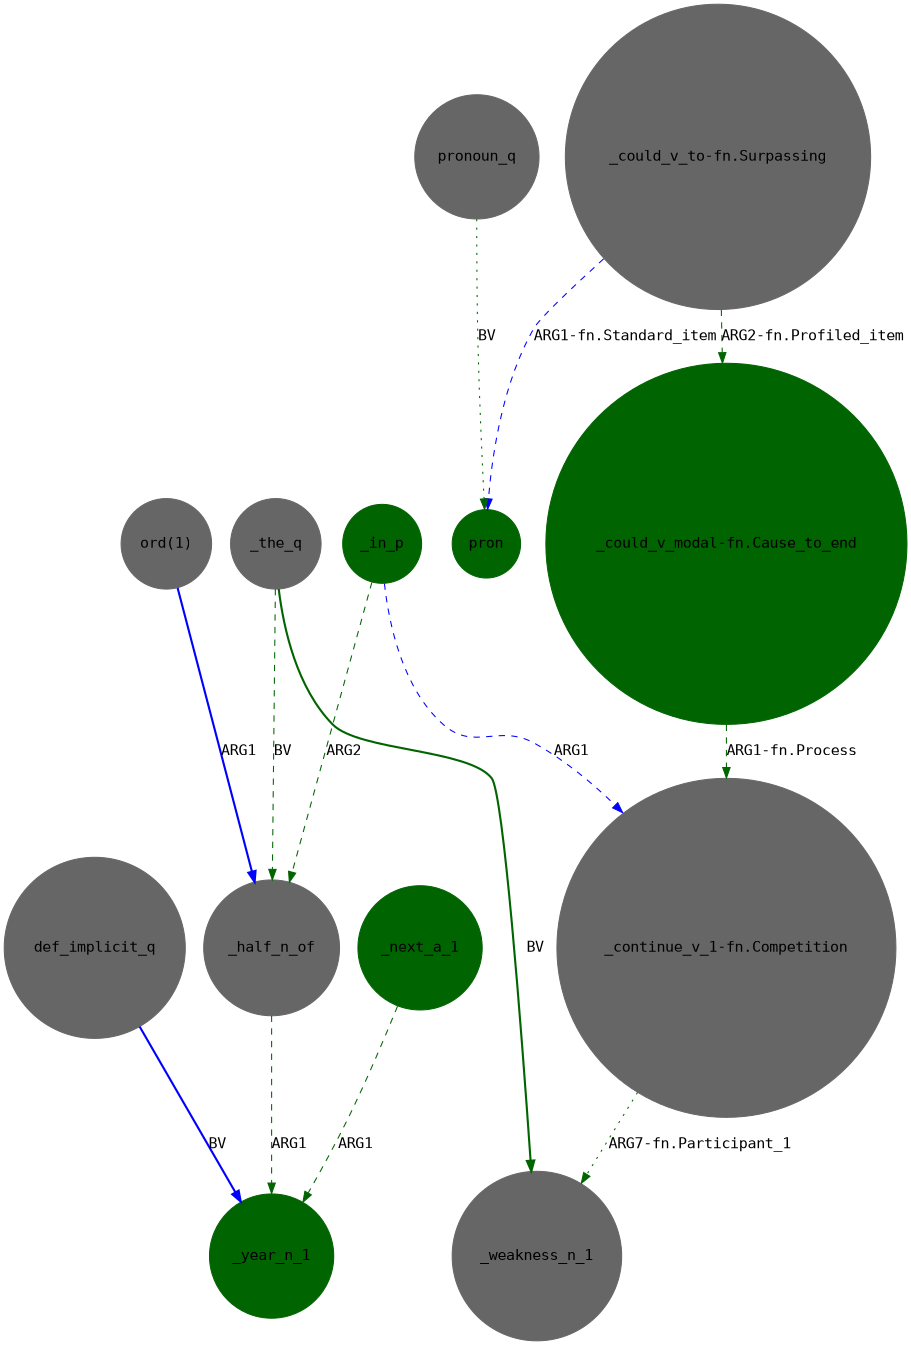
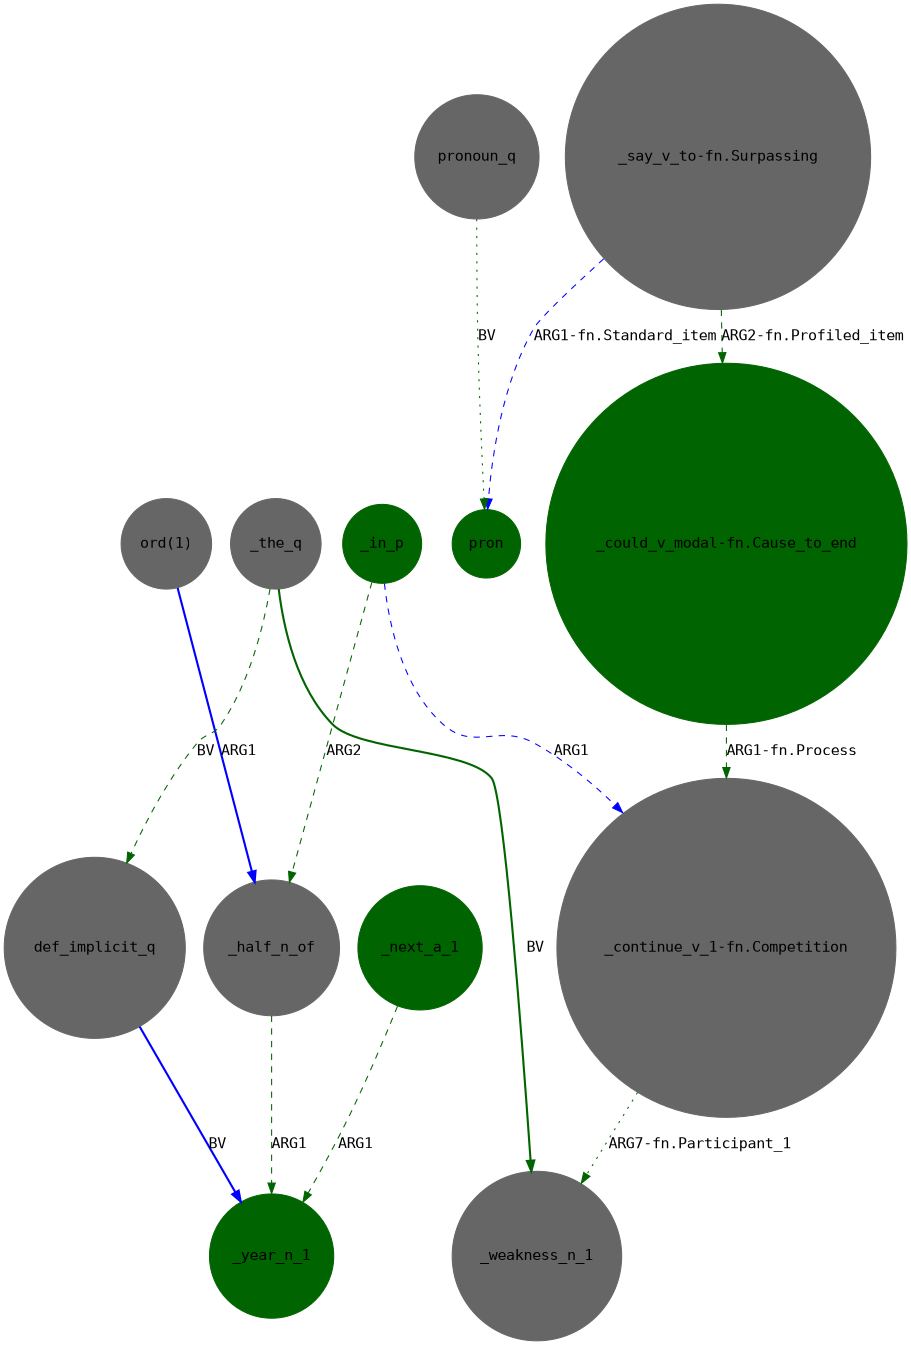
(718, 157) -> (718, 157)
(274, 729) -> (221, 724)
